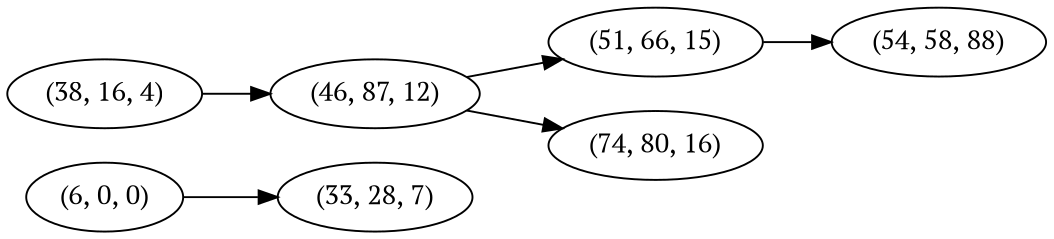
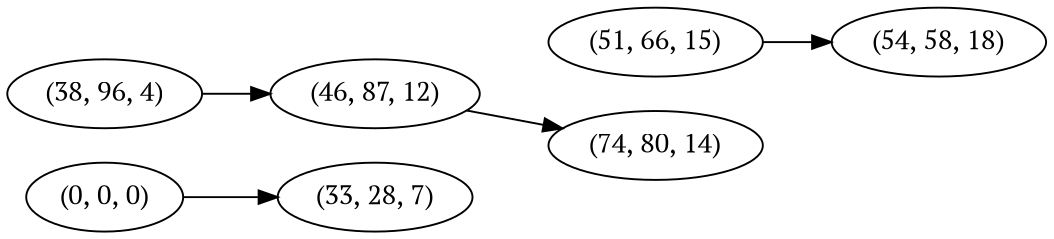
(939, 42) -> (939, 42)
(505, 70) -> none
(105, 94) -> (105, 94)
(656, 145) -> (656, 145)
(105, 197) -> (105, 197)
